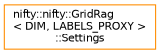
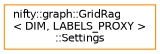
(80, 27) -> (80, 27)
